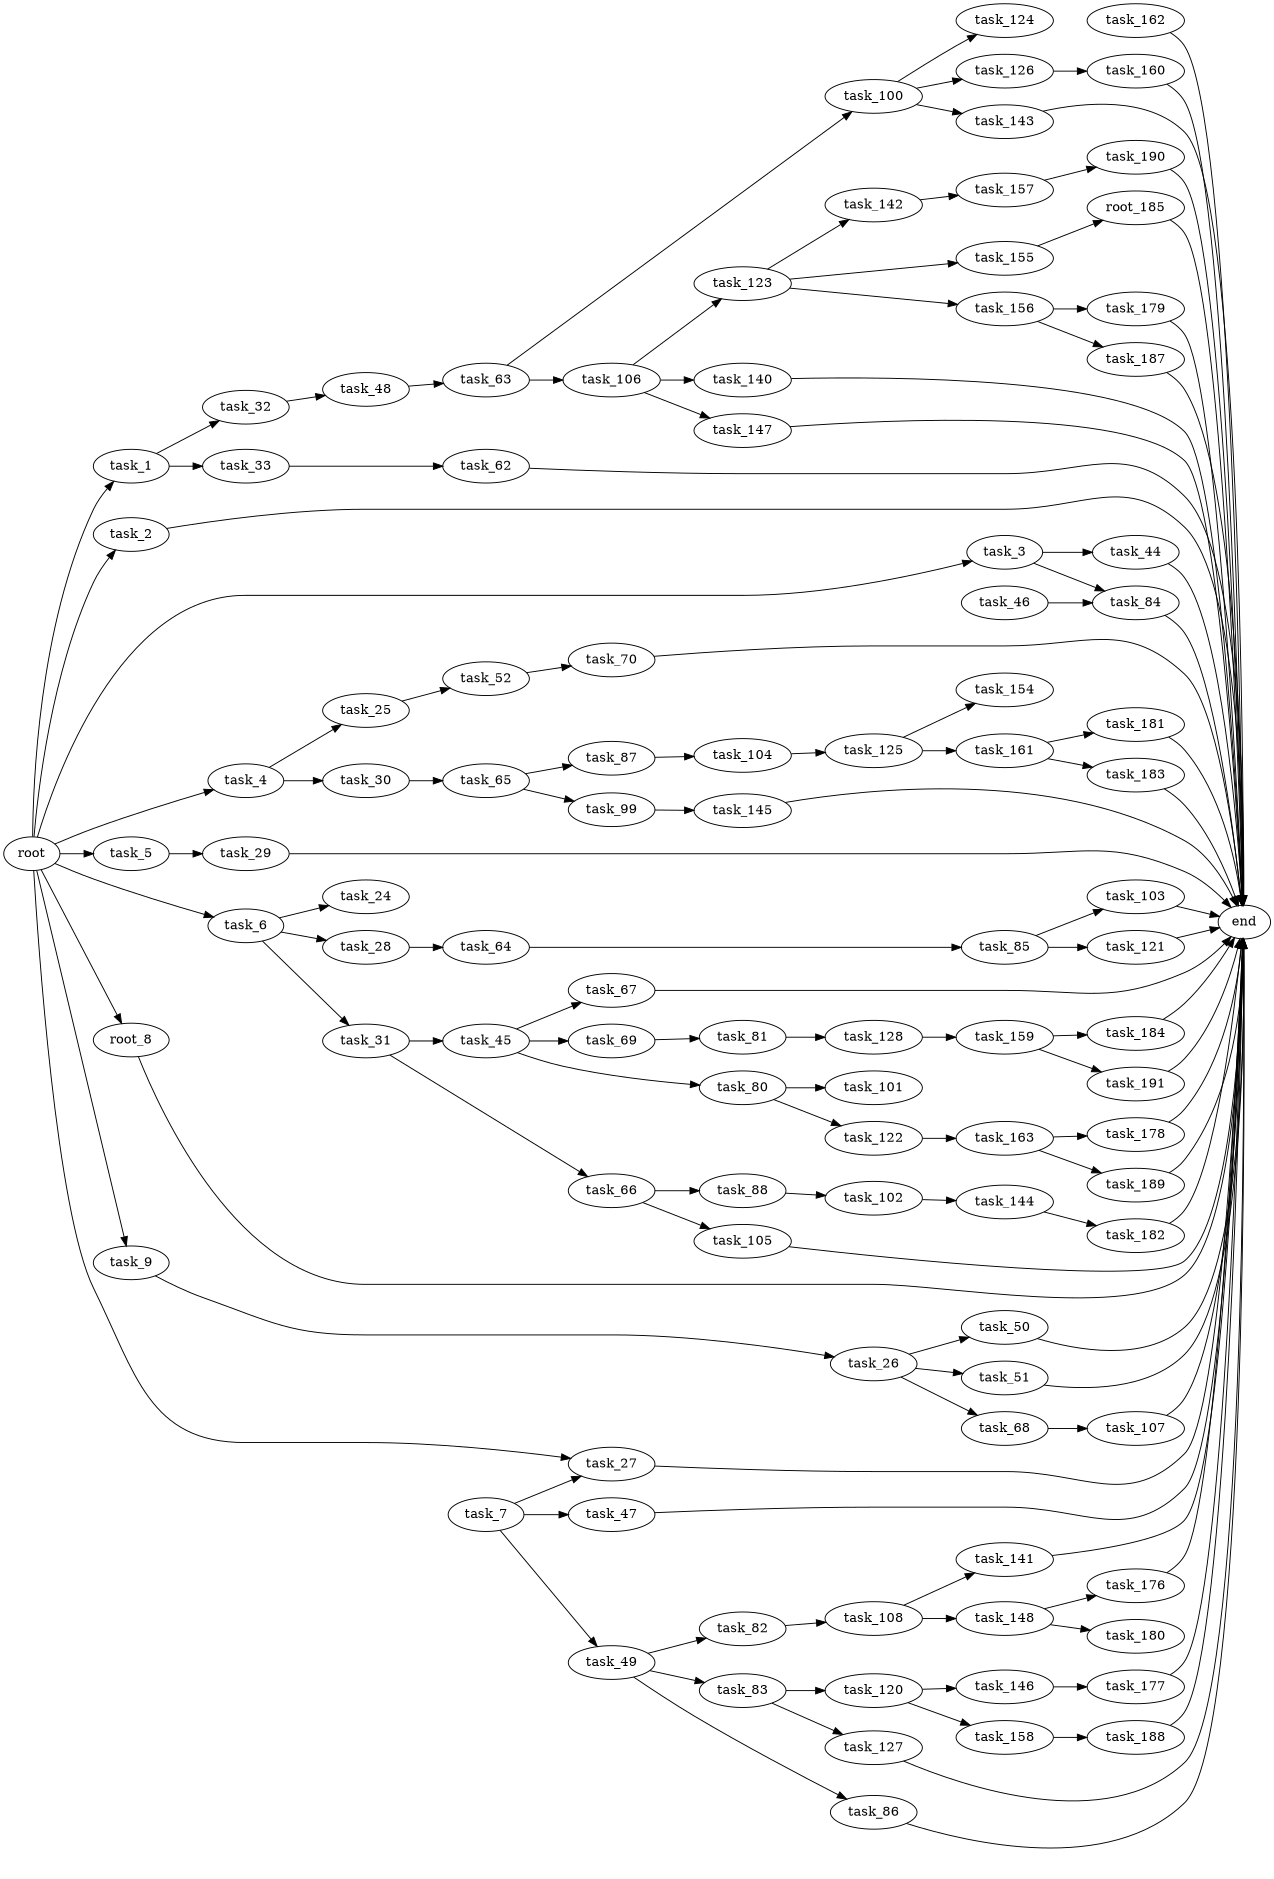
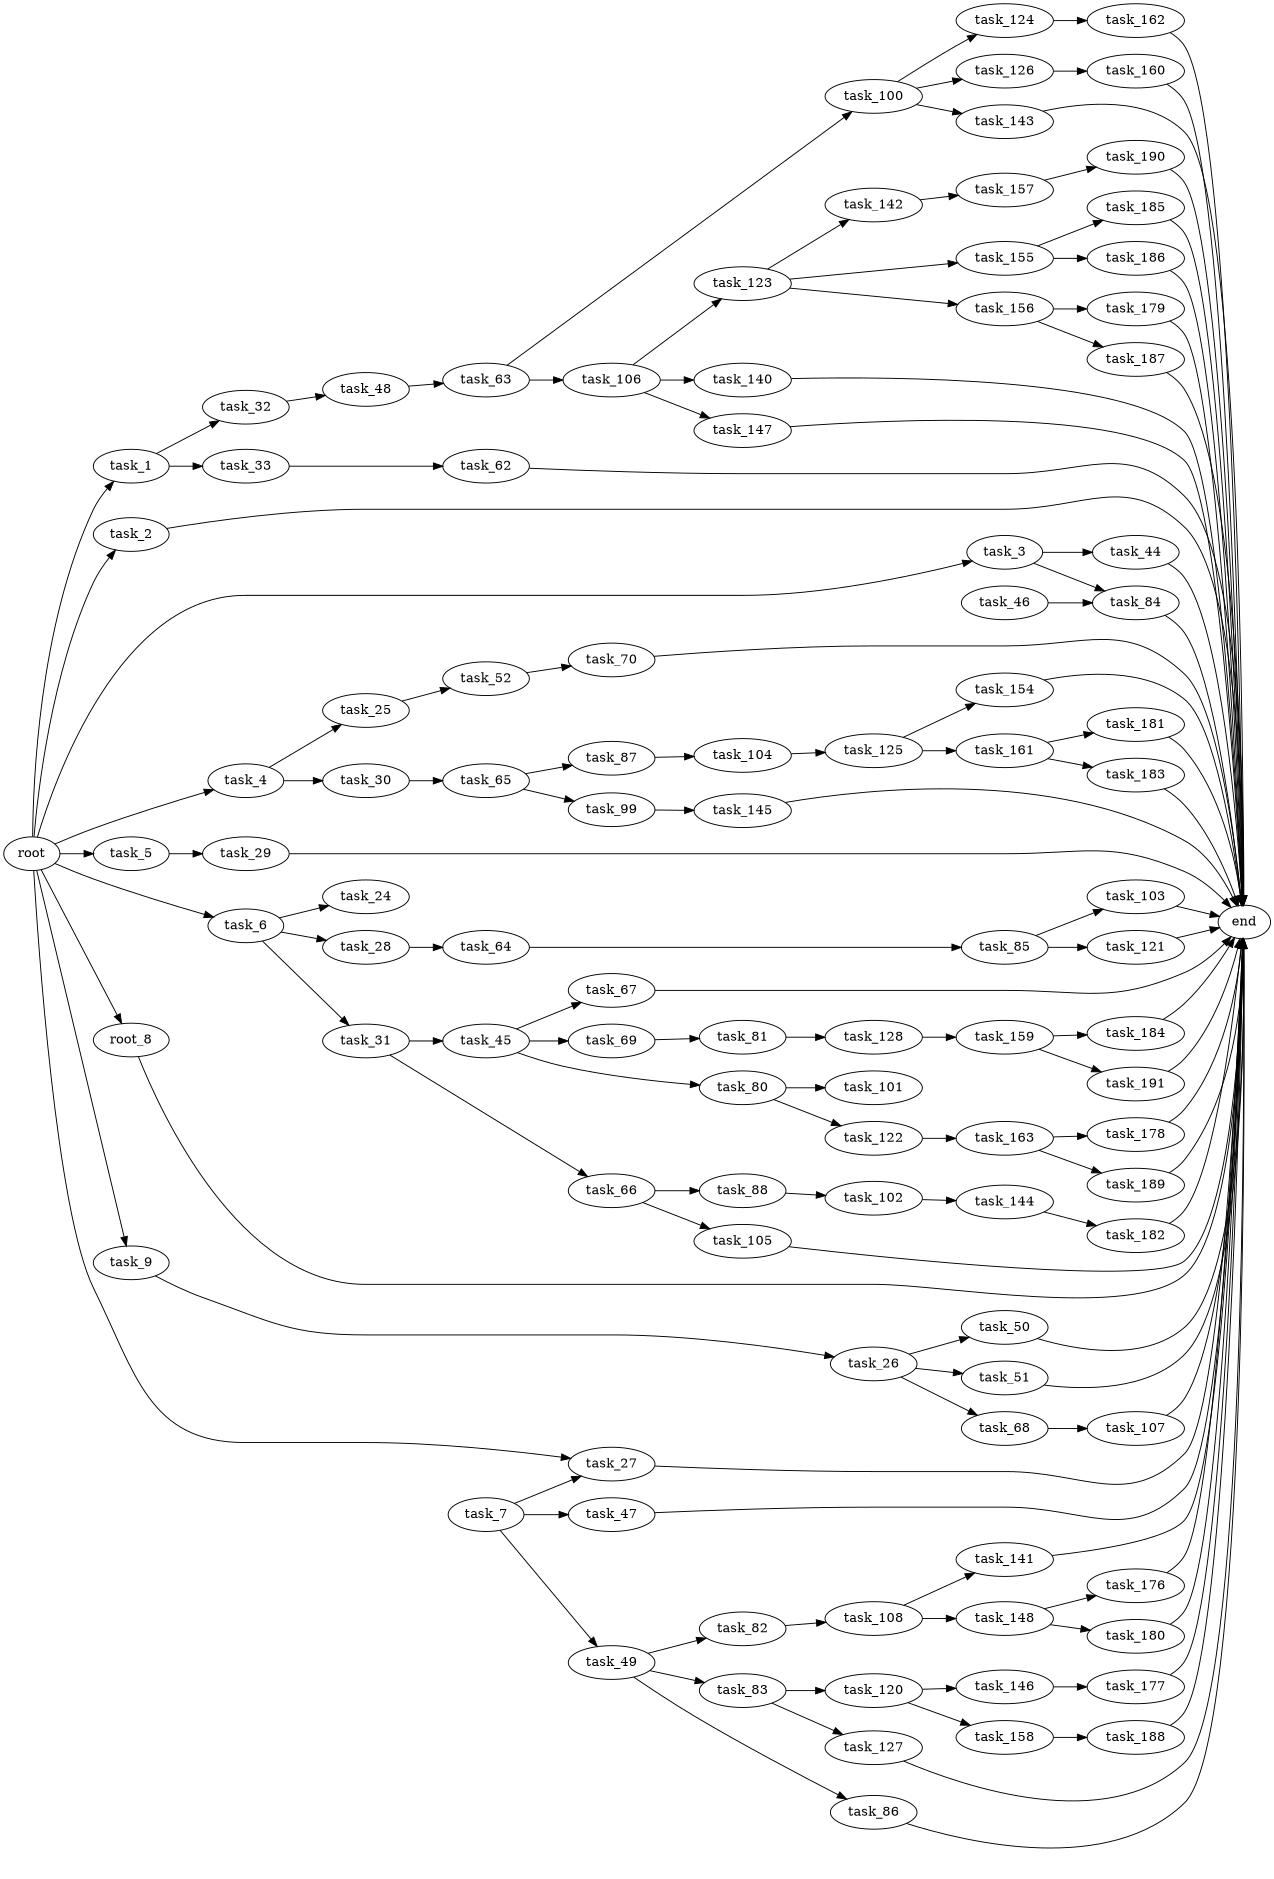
none -> (1066, 21)
(1136, 208) -> (1136, 208)
none -> (1136, 258)
none -> (1201, 725)
none -> (1227, 1291)
